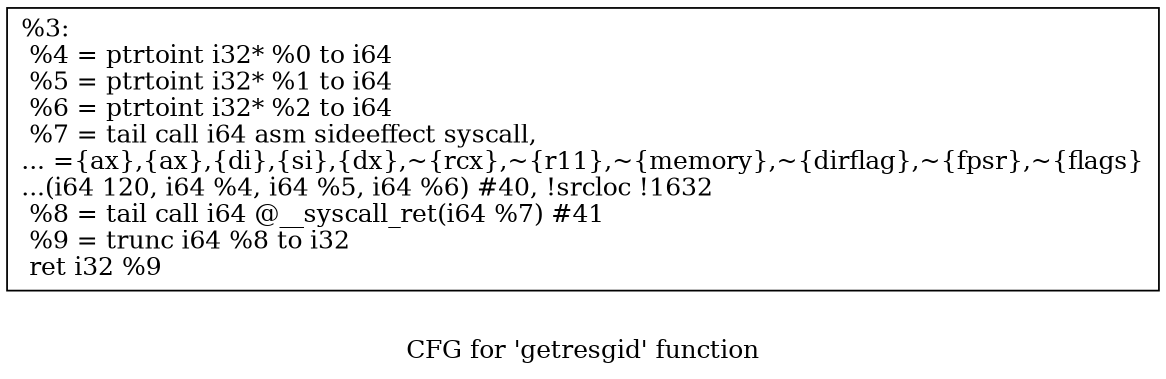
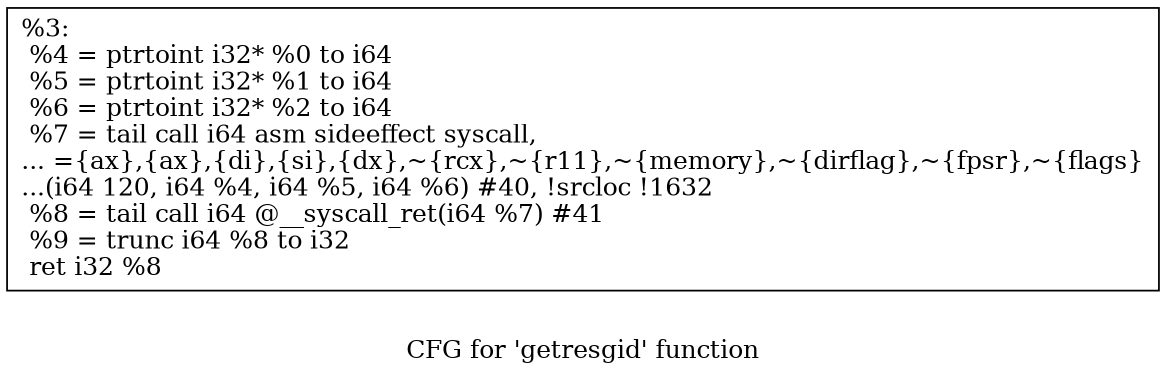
(92, 268) -> (92, 268)
